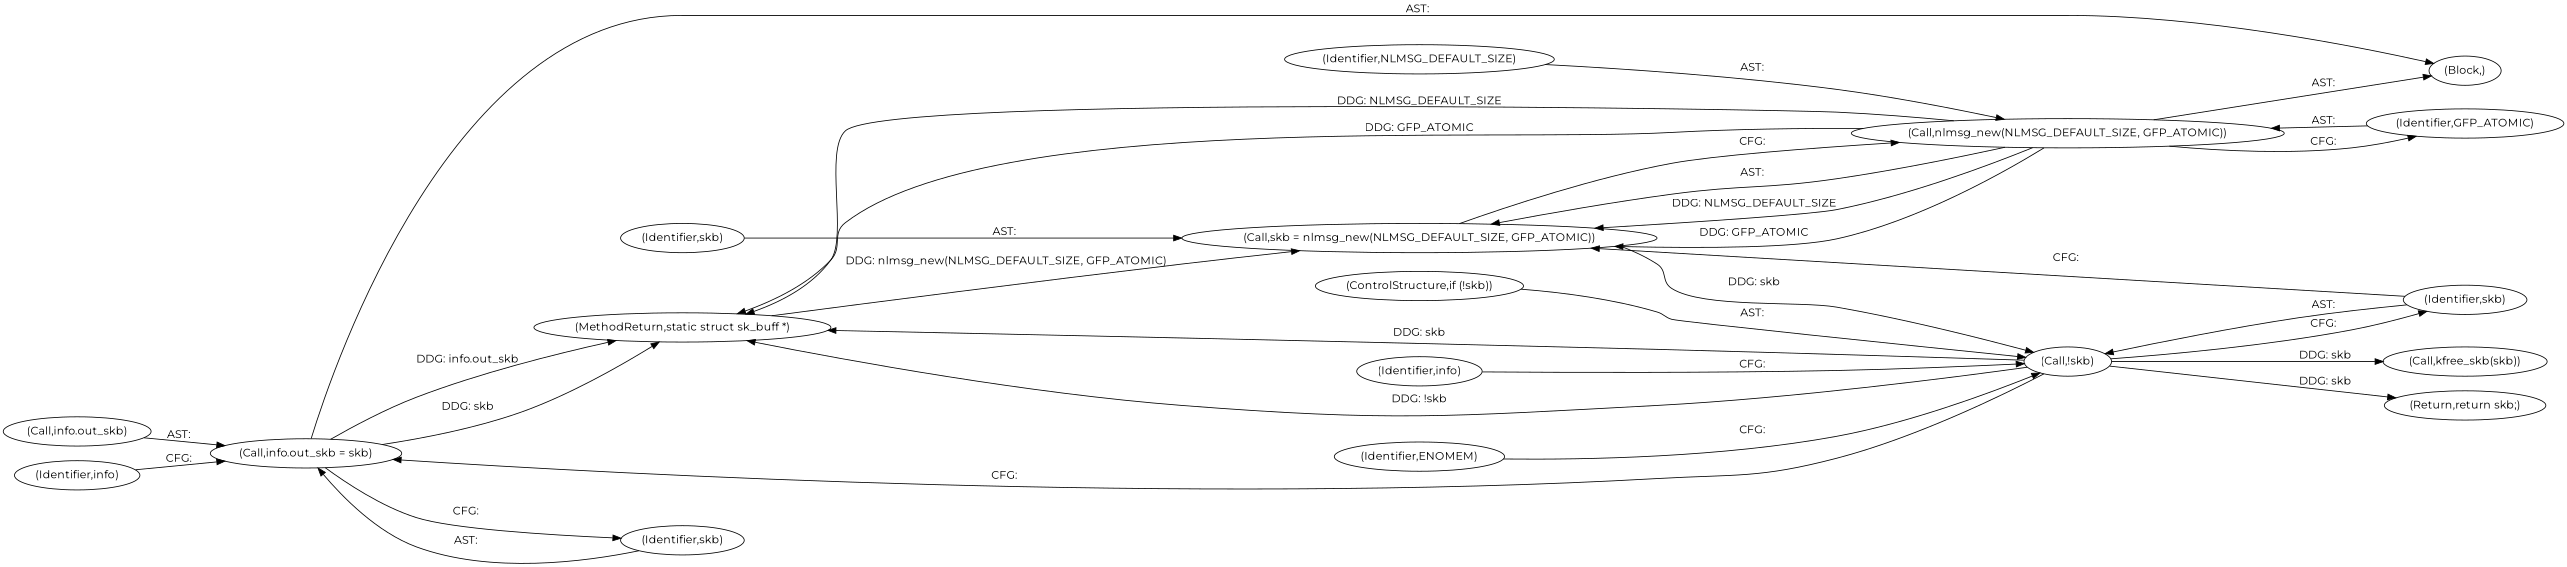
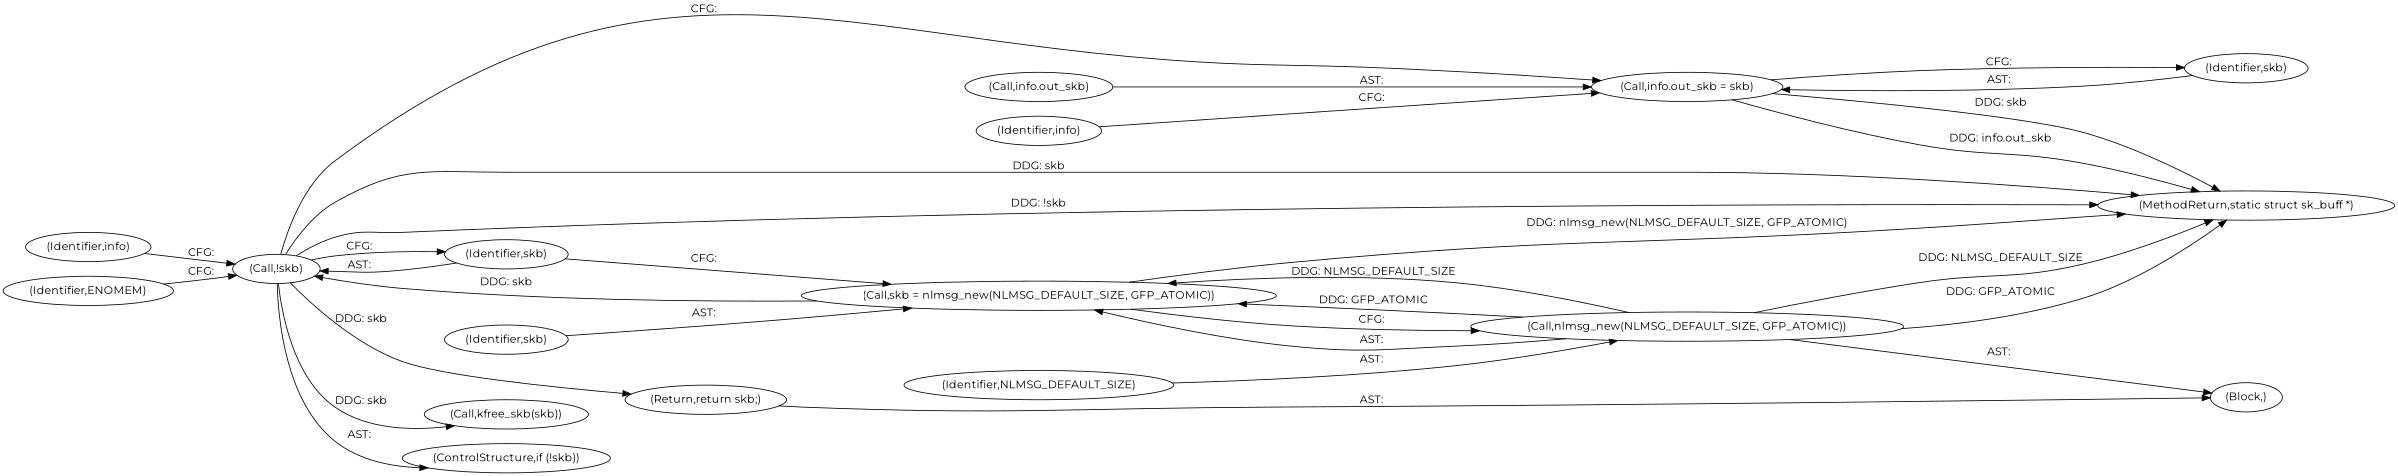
(1257, 15) -> (1491, 406)
(2465, 124) -> none
(1031, 282) -> (1622, 242)
(1768, 330) -> (309, 410)
